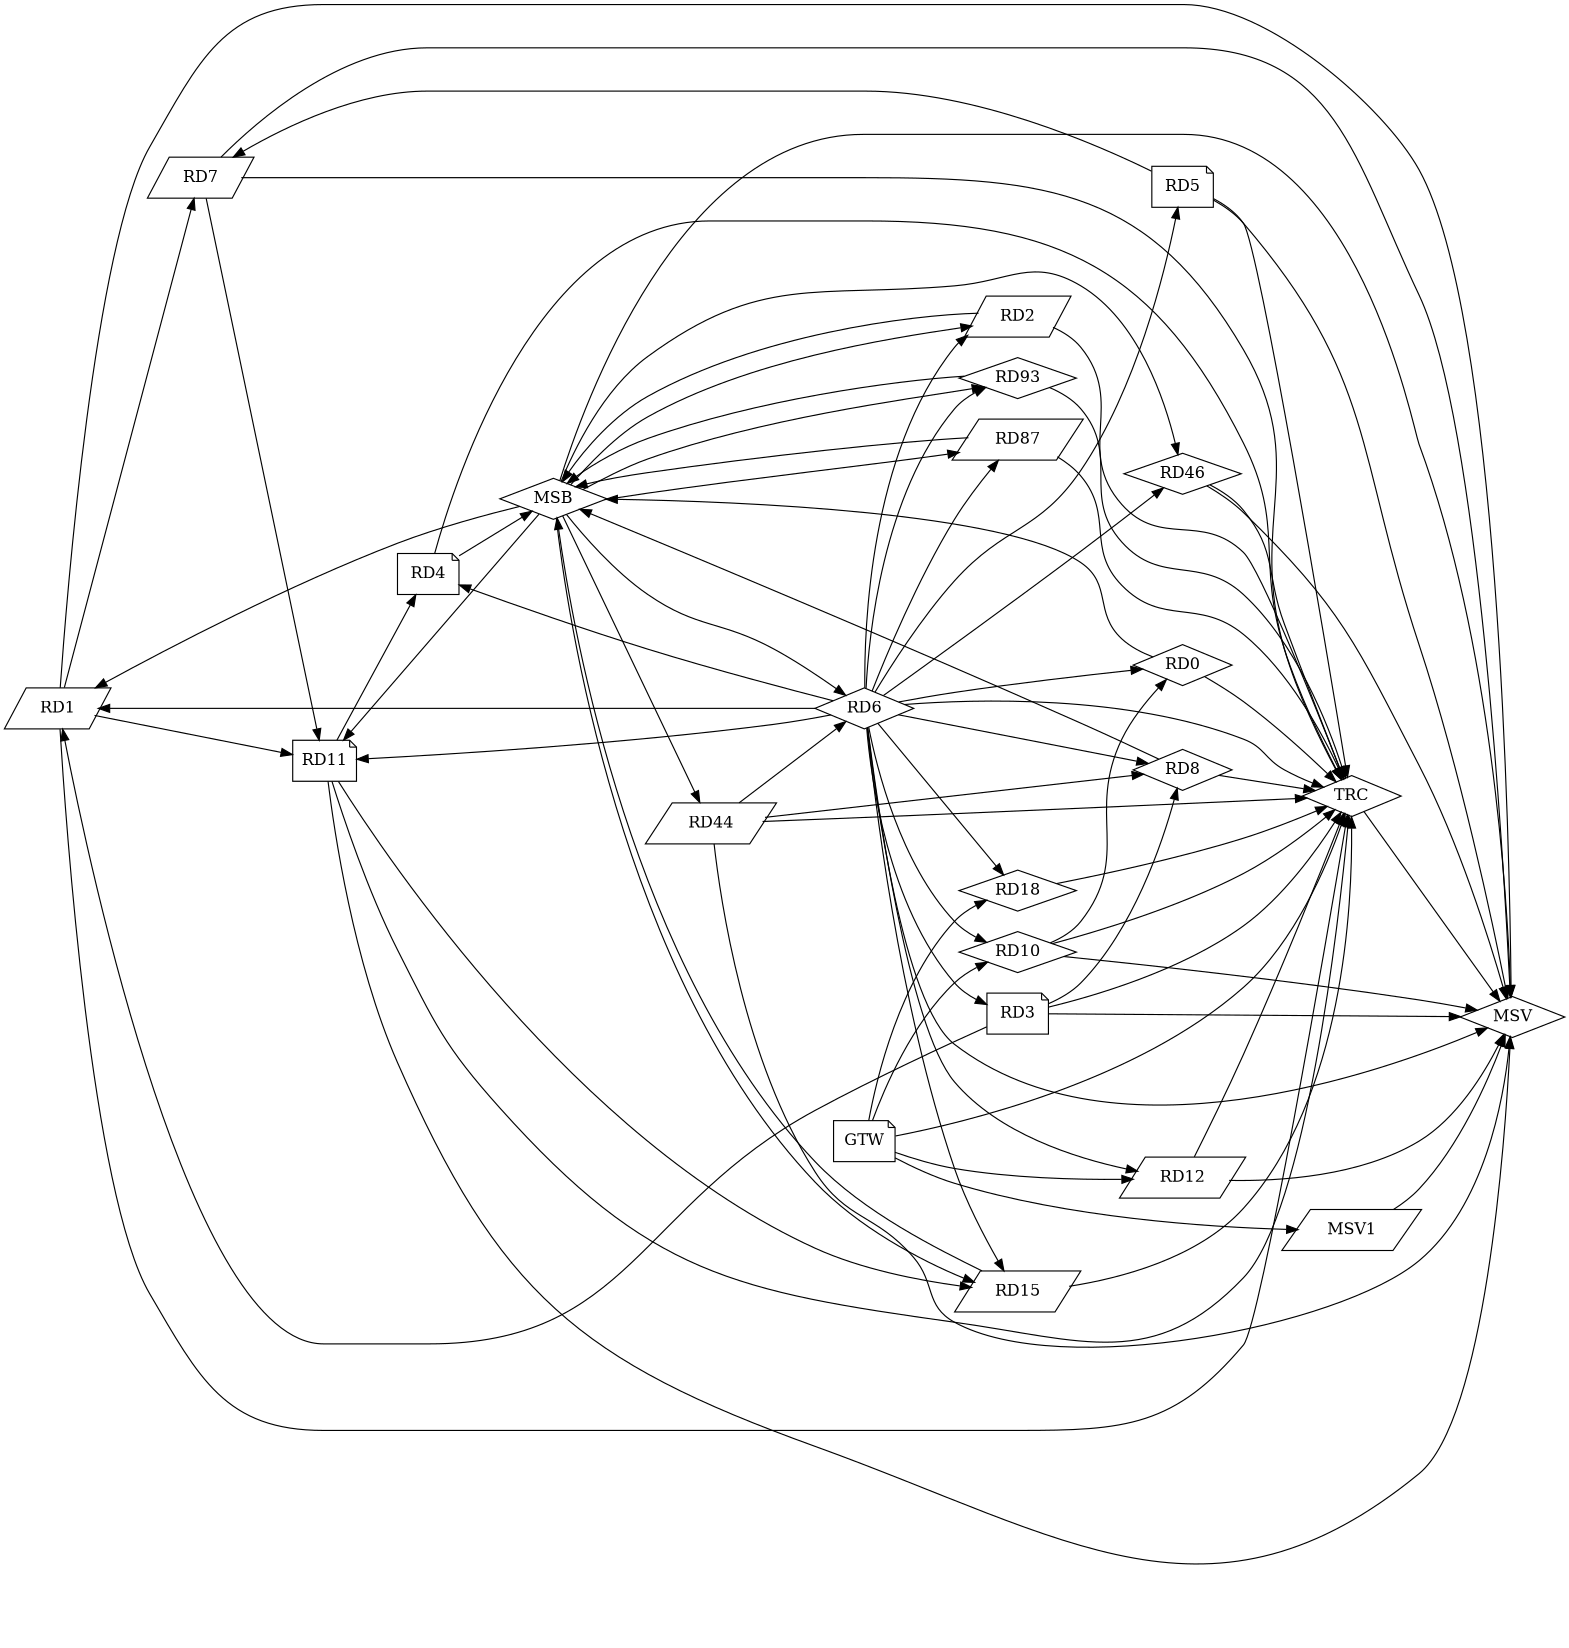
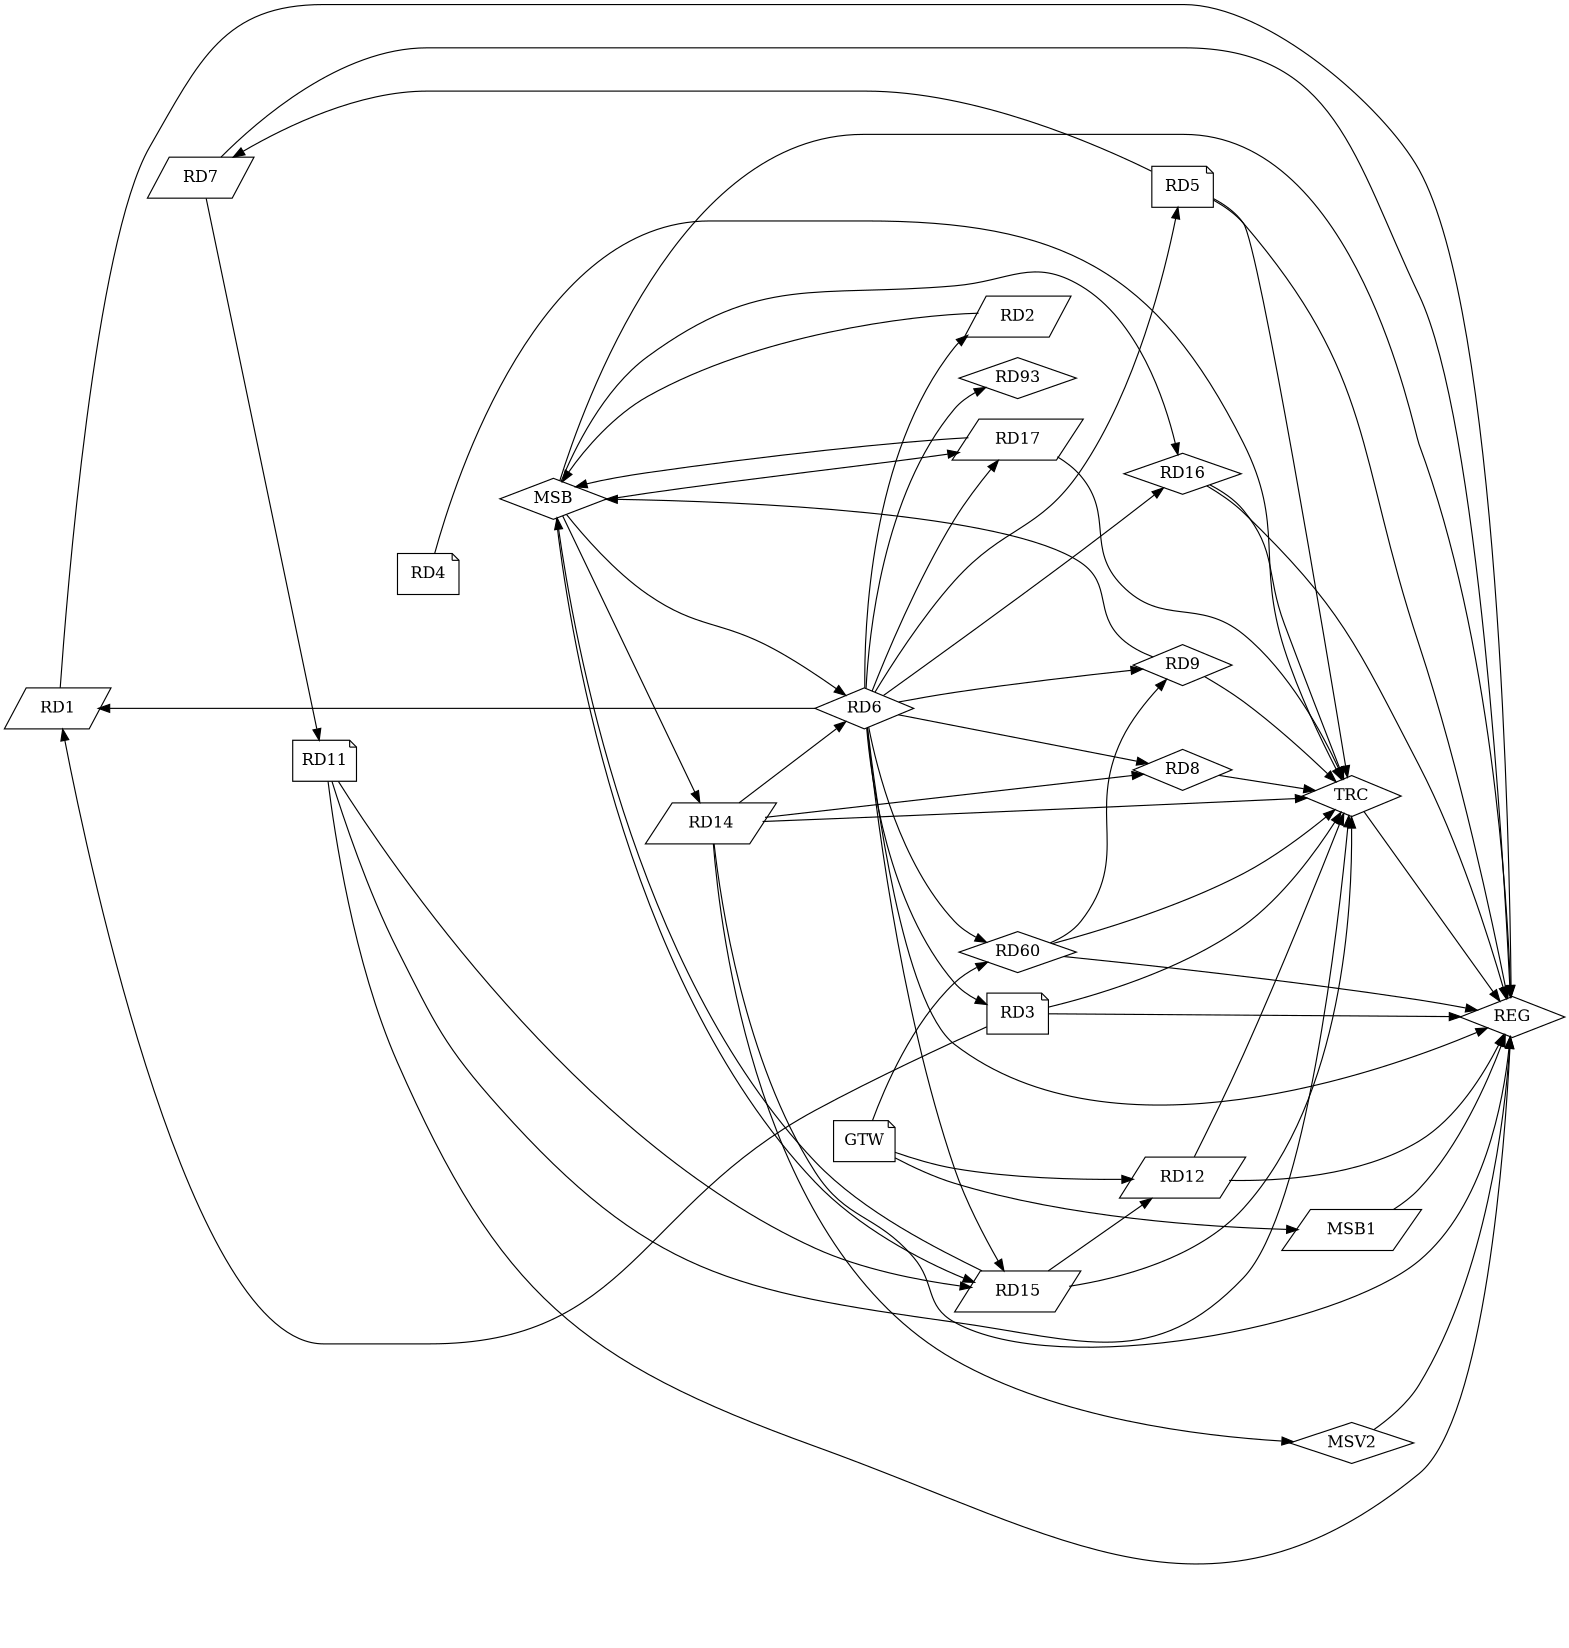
(993, 183) -> none
(751, 373) -> none
(764, 406) -> none
(773, 424) -> none
(1018, 440) -> (1018, 440)
(128, 449) -> none
(1183, 474) -> (1183, 474)
(1199, 531) -> none
(491, 537) -> none
(1191, 571) -> none
(307, 581) -> none
(847, 622) -> none
(445, 623) -> none
(650, 650) -> none
(1183, 665) -> (1183, 665)
(374, 672) -> none
(1117, 709) -> none
(188, 734) -> none
(612, 742) -> none
(711, 823) -> (711, 823)
(1018, 891) -> none
(1132, 909) -> none
(1018, 952) -> (1018, 952)
(920, 1004) -> (1095, 1238)
(1512, 1017) -> (1512, 1017)
(1165, 1042) -> none
(1352, 1230) -> (1352, 1230)
(656, 1430) -> none
none -> (1352, 1443)
